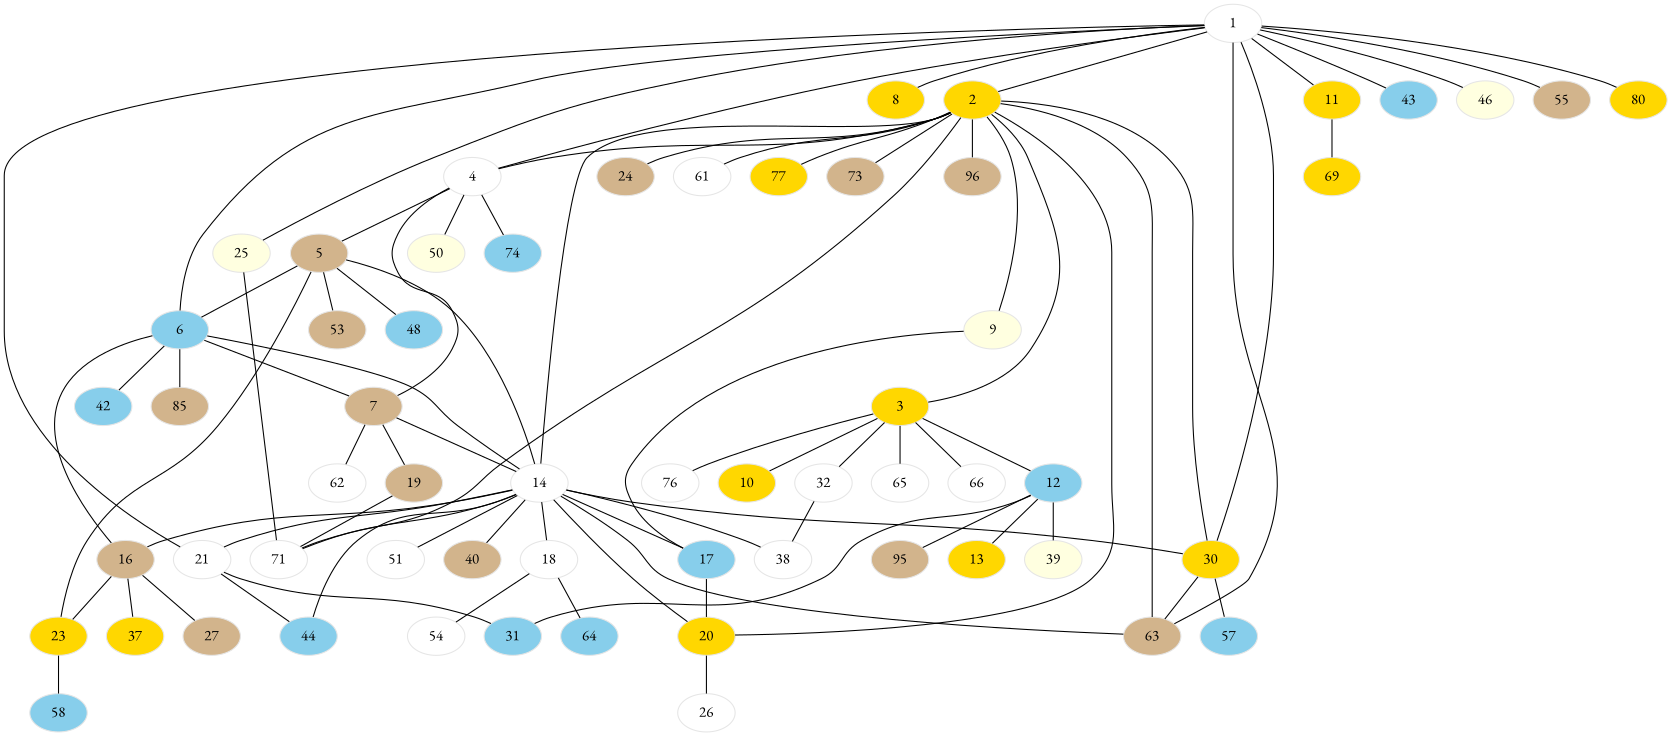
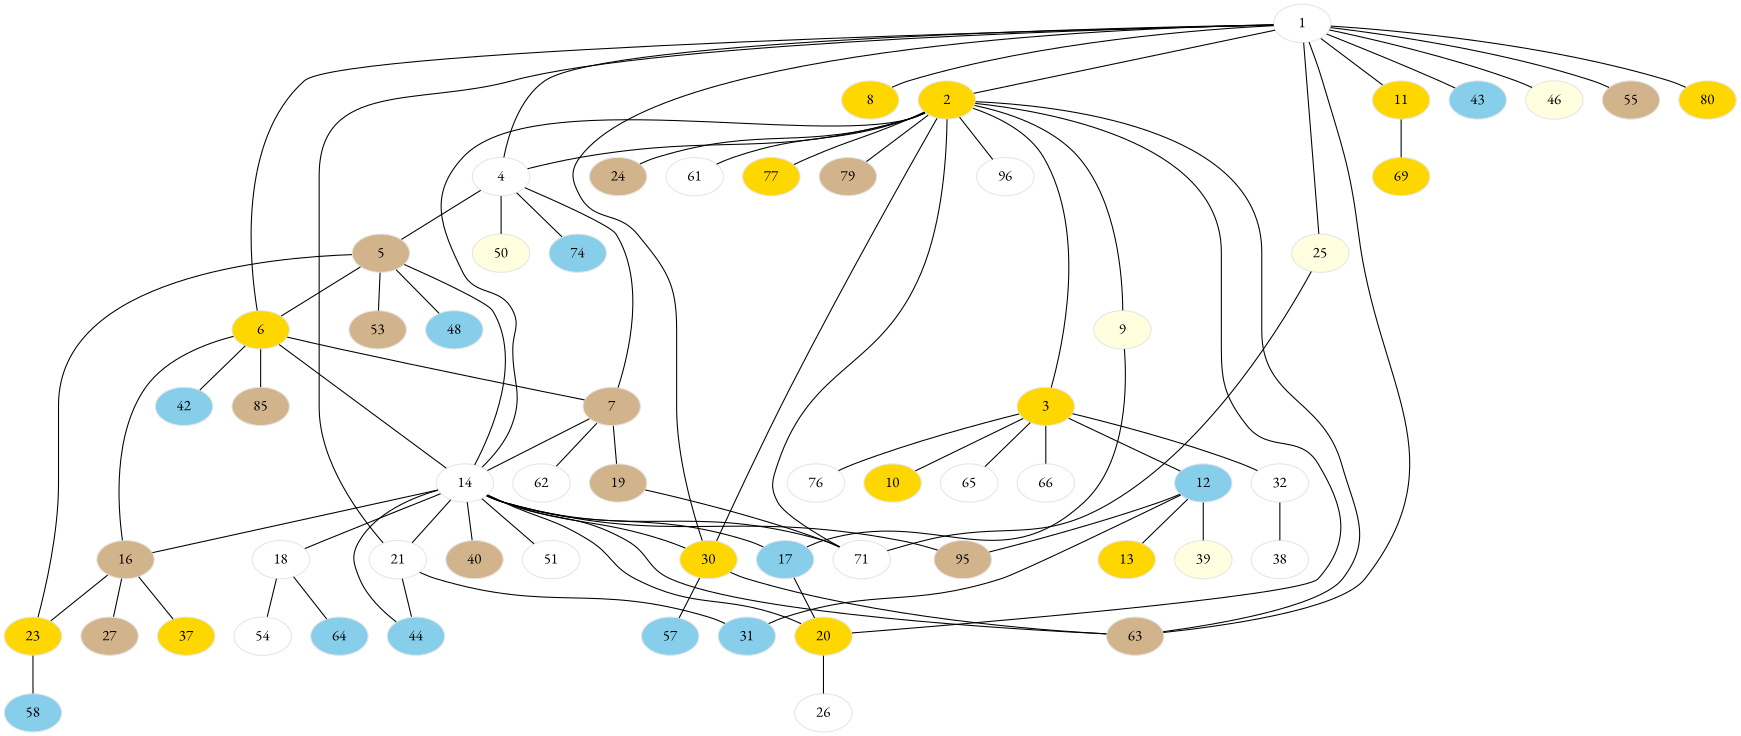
(855, 177) -> (848, 177)
(972, 177) -> (1005, 177)
(180, 330) -> (261, 330)
(665, 515) -> (826, 530)
